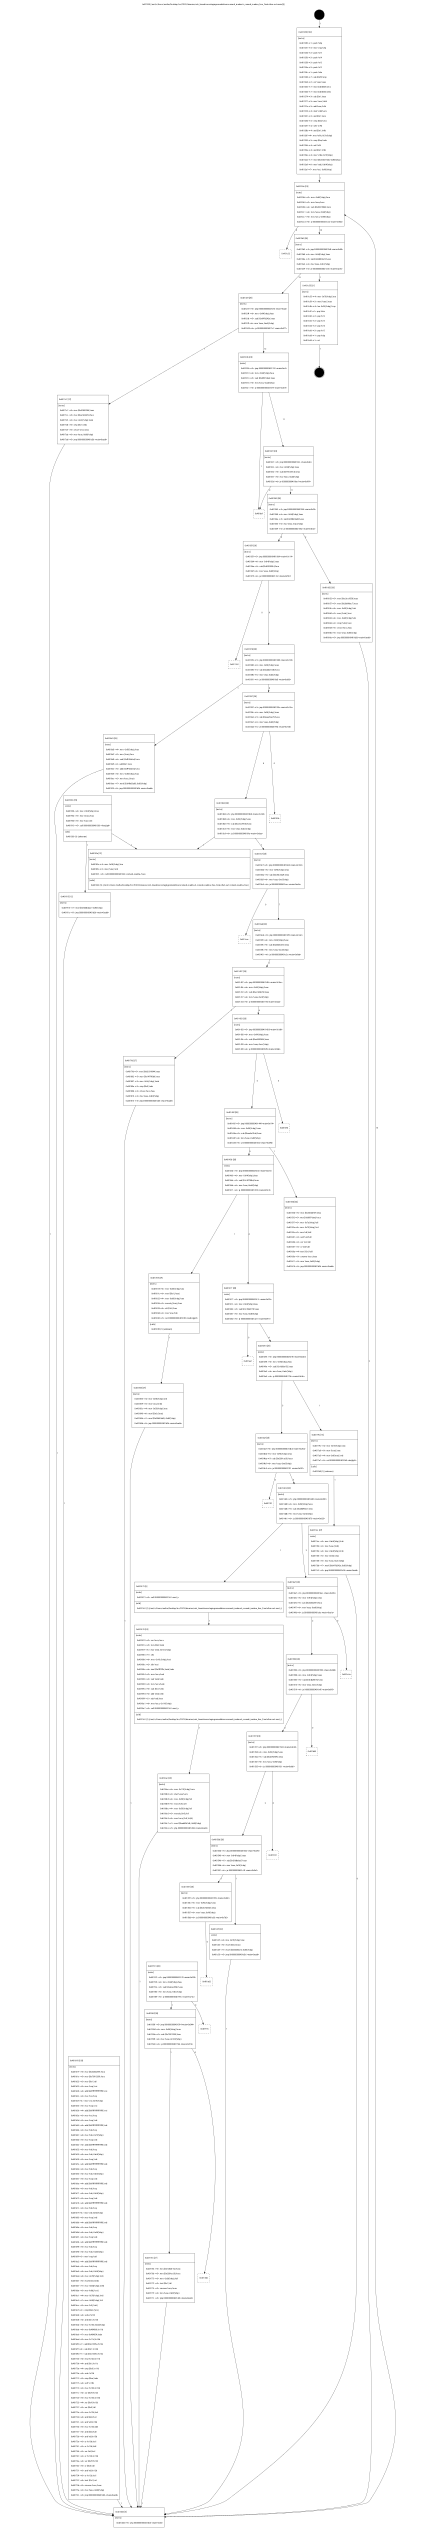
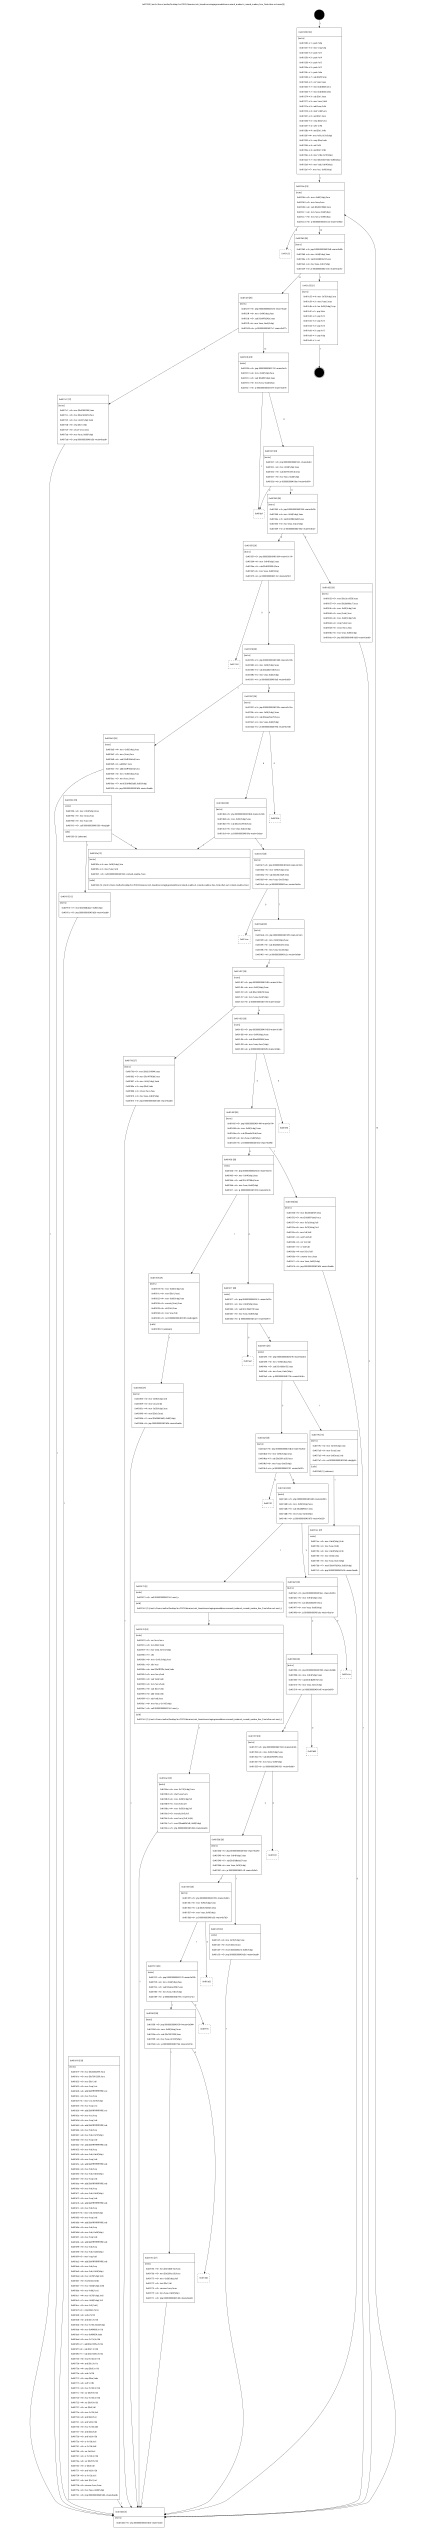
none -> (189, 1941)
none -> (362, 1980)
